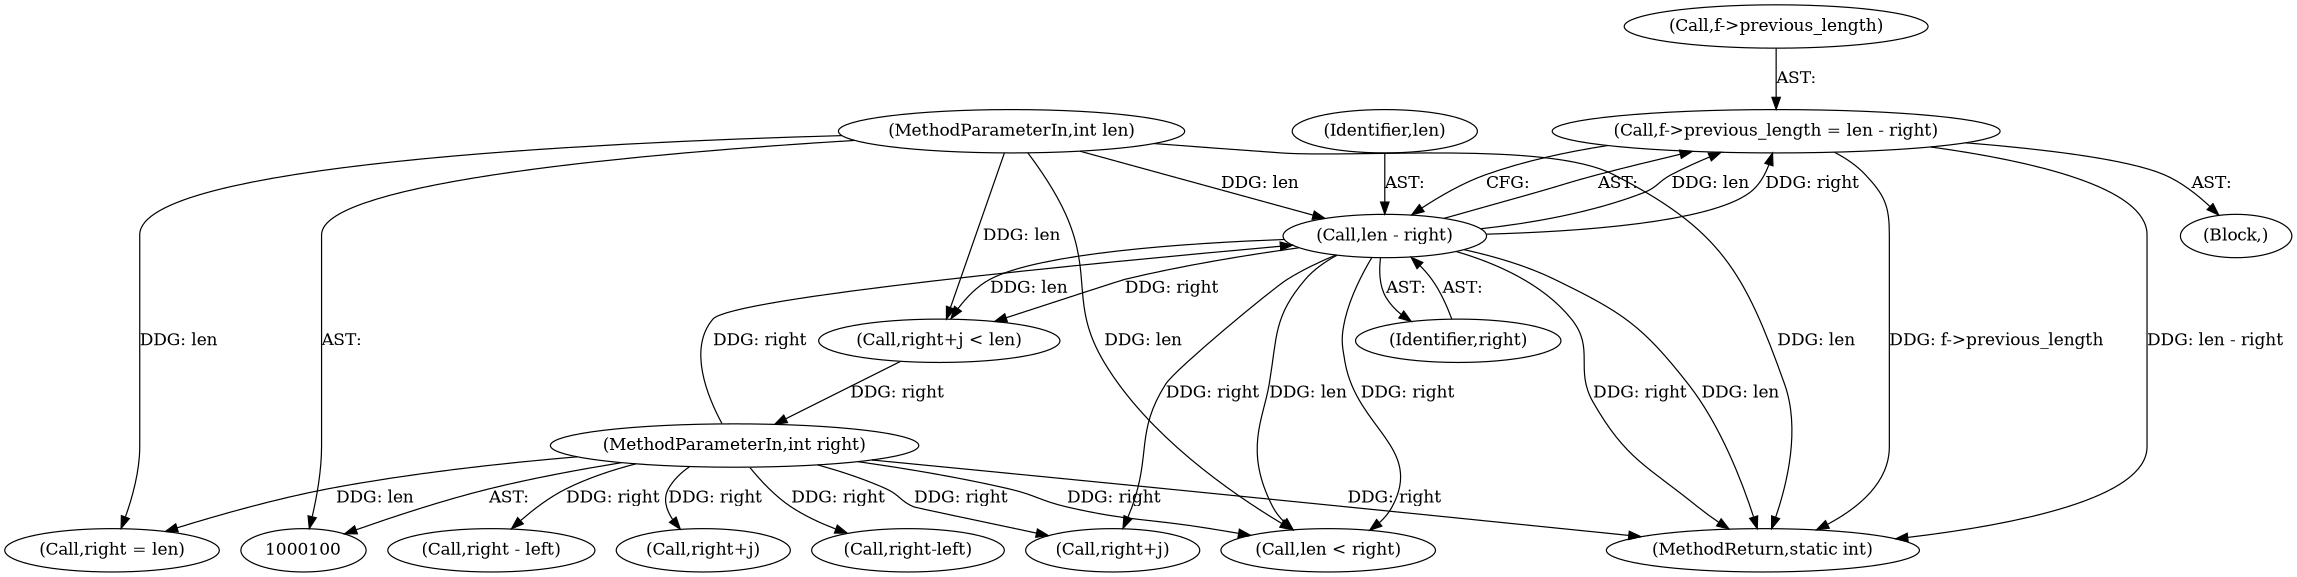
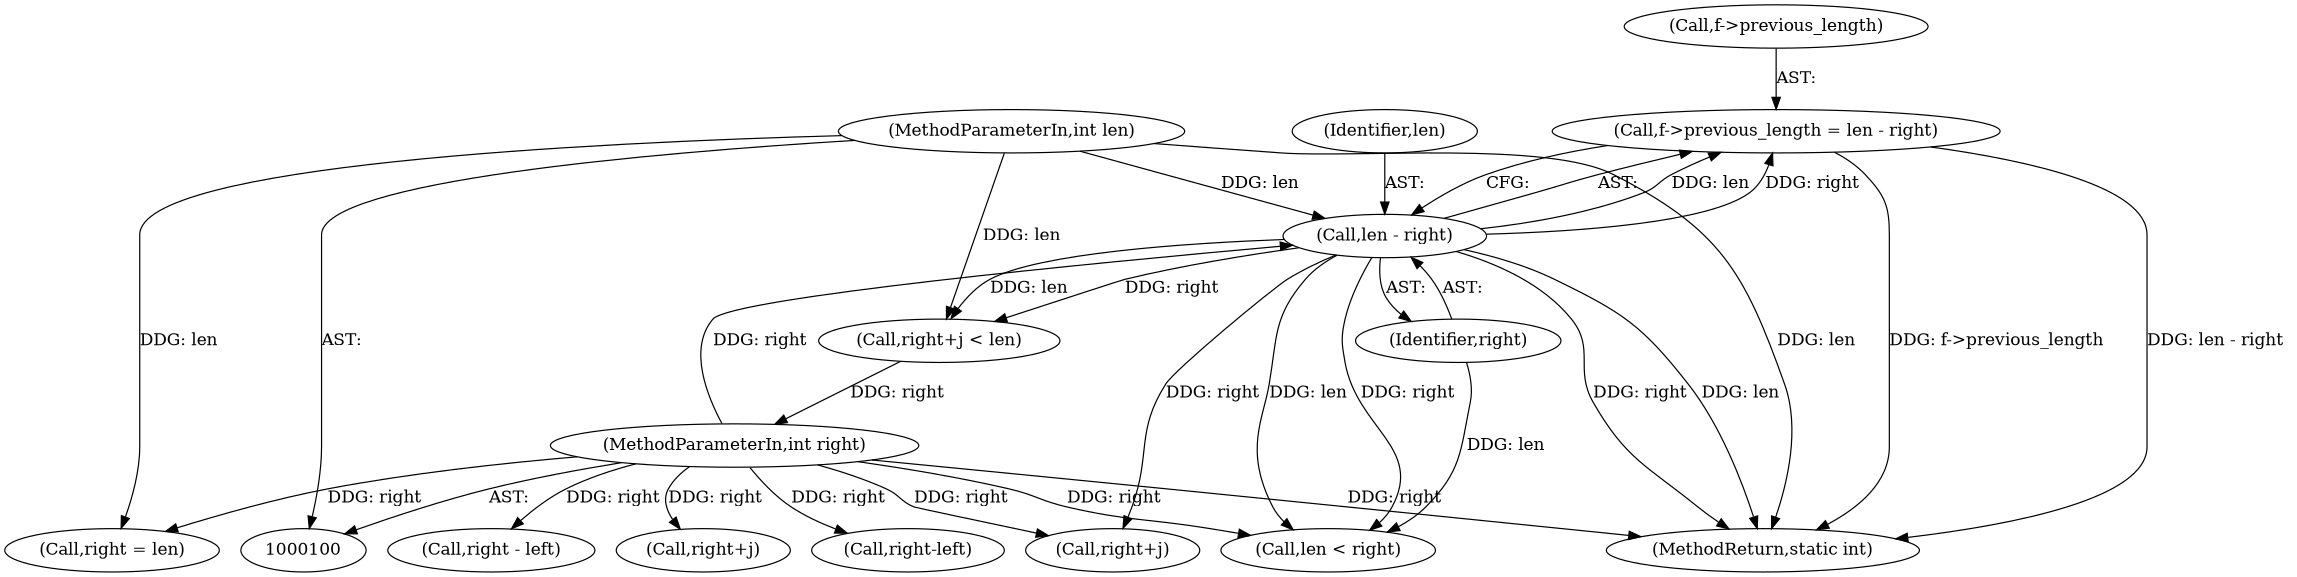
(2236, 236) -> none
(1109, 369) -> (1459, 456)
(375, 498) -> (375, 498)
